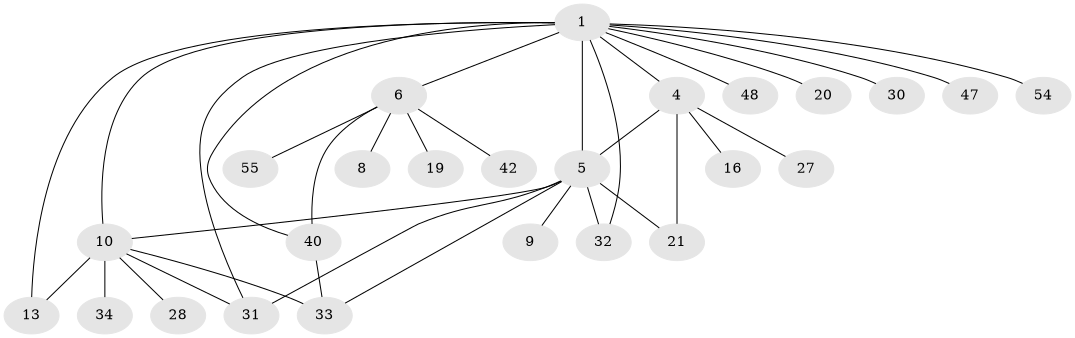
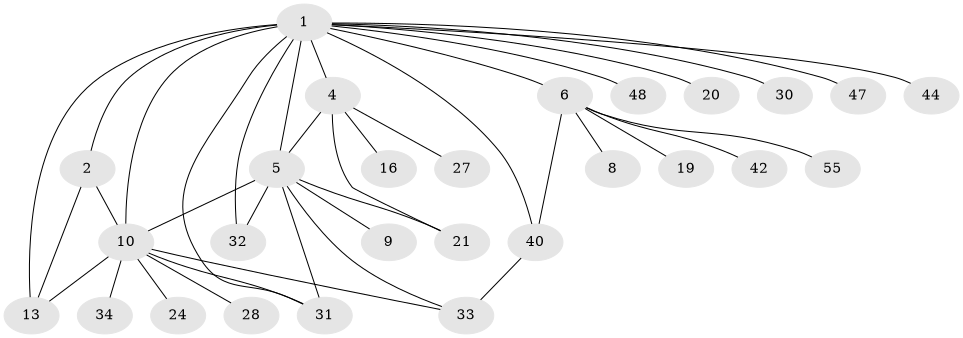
(1044, 96) -> (932, 96)
none -> (88, 169)
none -> (178, 316)
